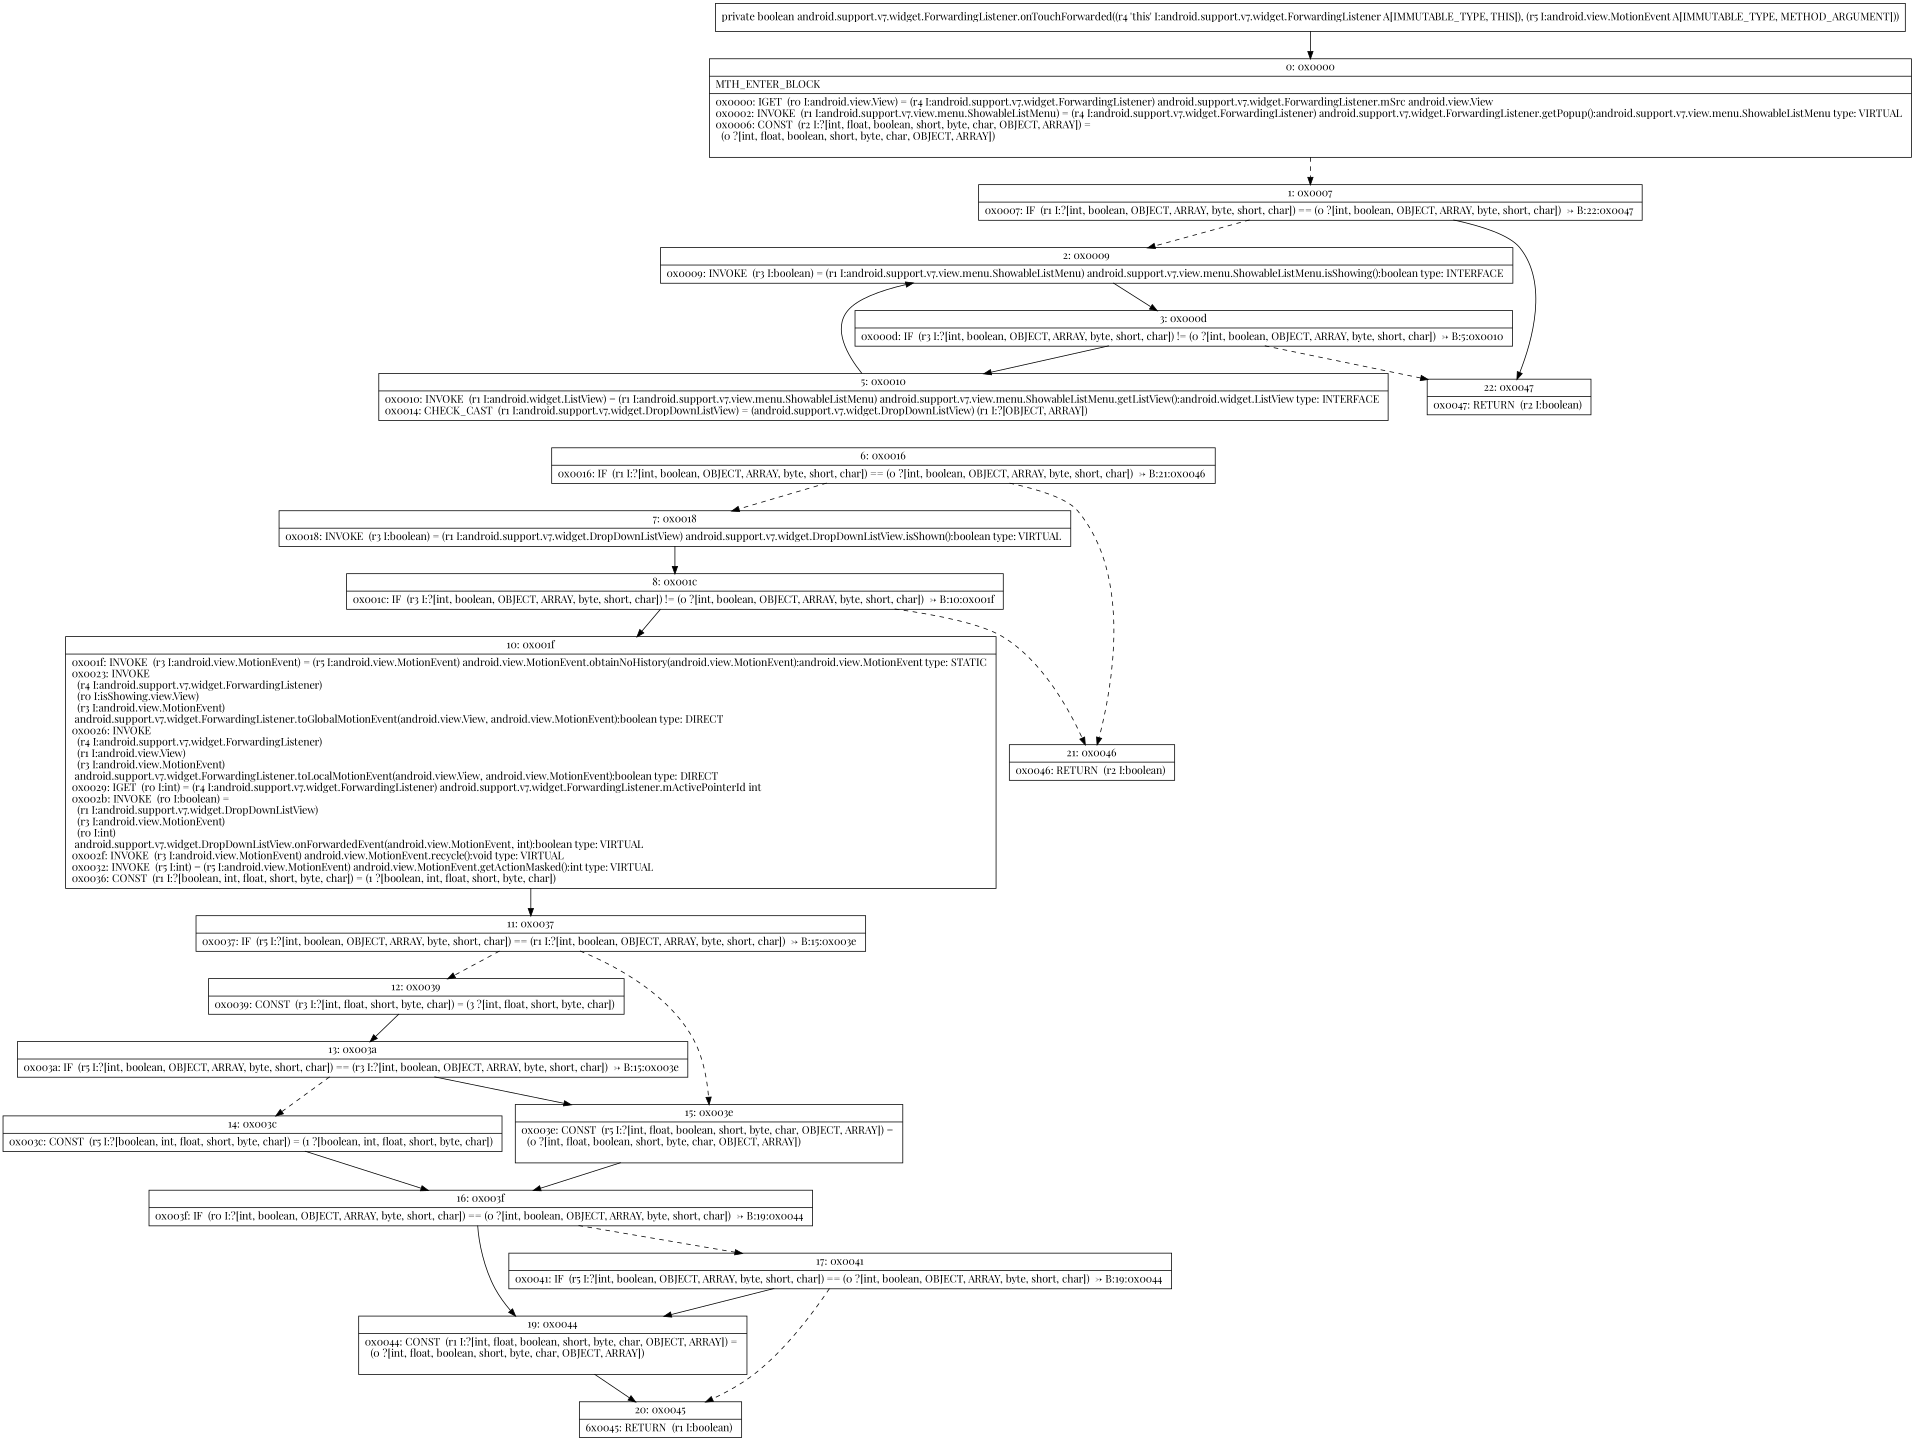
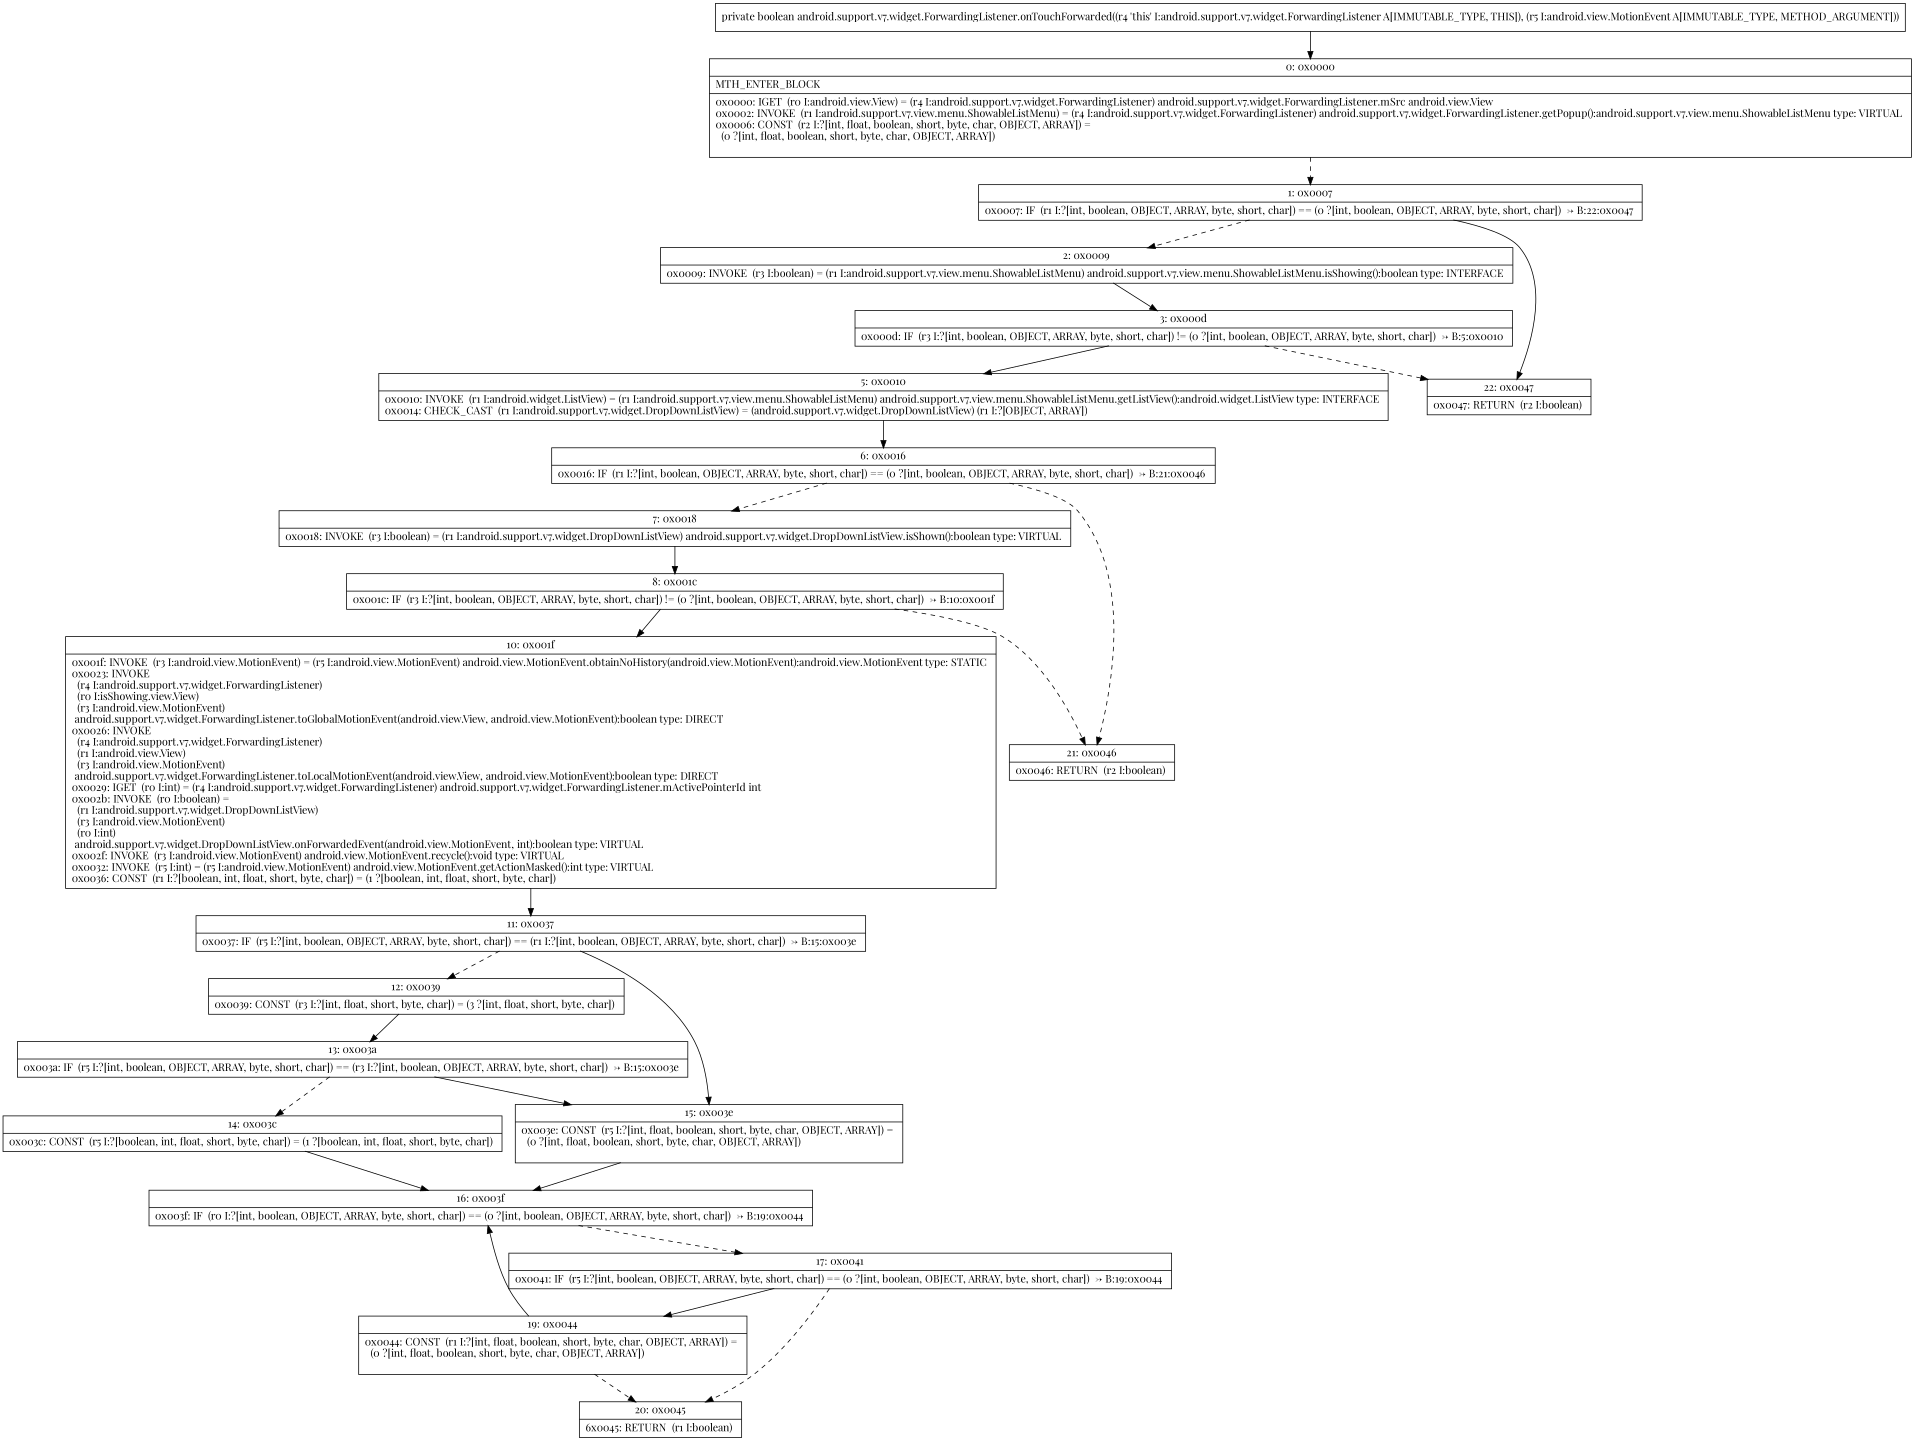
(846, 313) -> (883, 430)
(667, 1005) -> (667, 1005)
(487, 1271) -> (503, 1277)
(612, 1386) -> (612, 1386)
